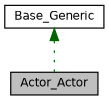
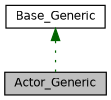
(54, 84) -> (56, 84)
